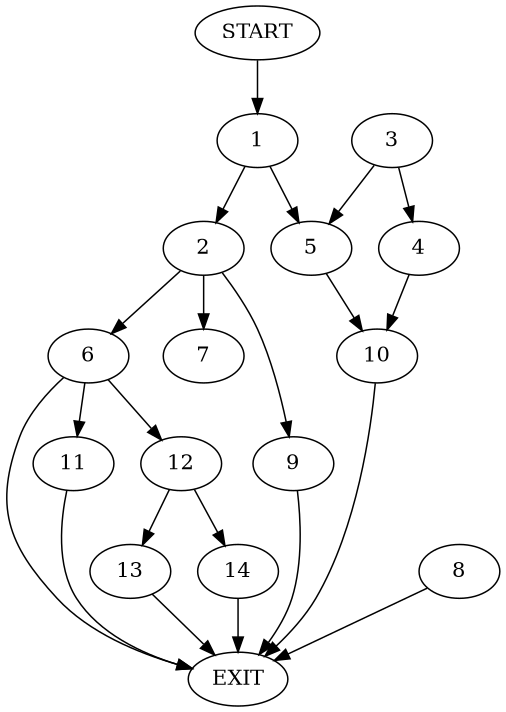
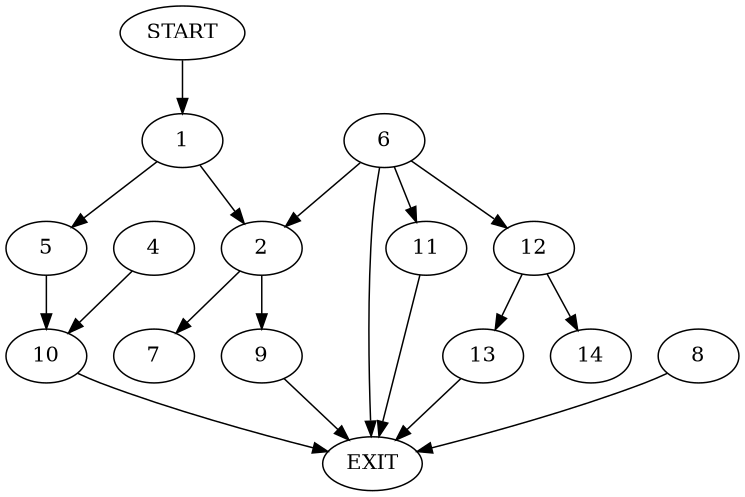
(392, 141) -> none
(152, 297) -> (329, 190)
(238, 618) -> none
